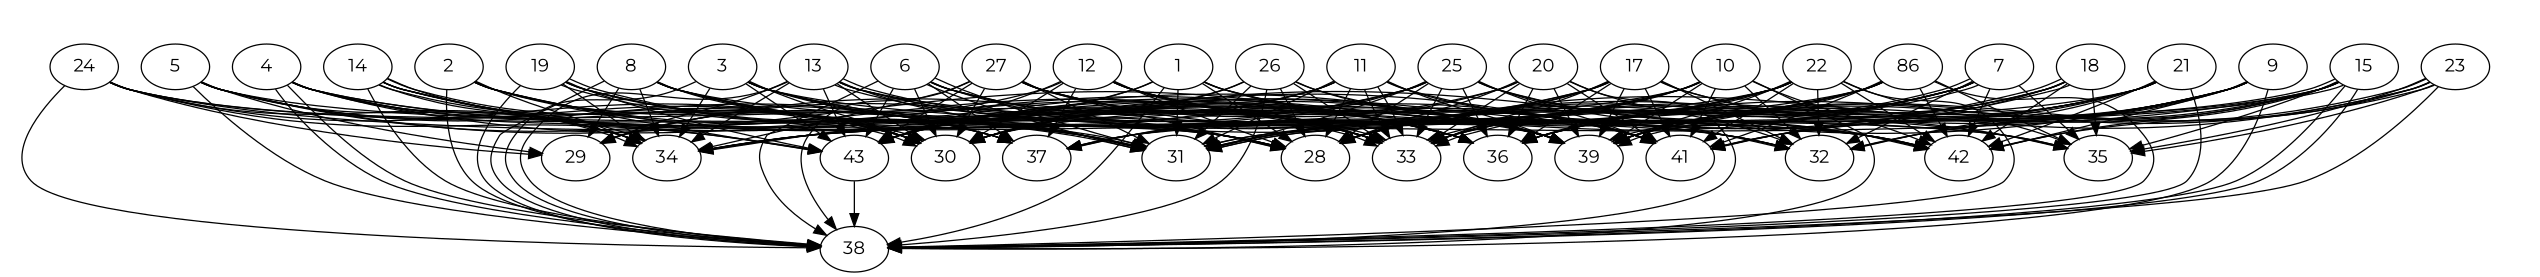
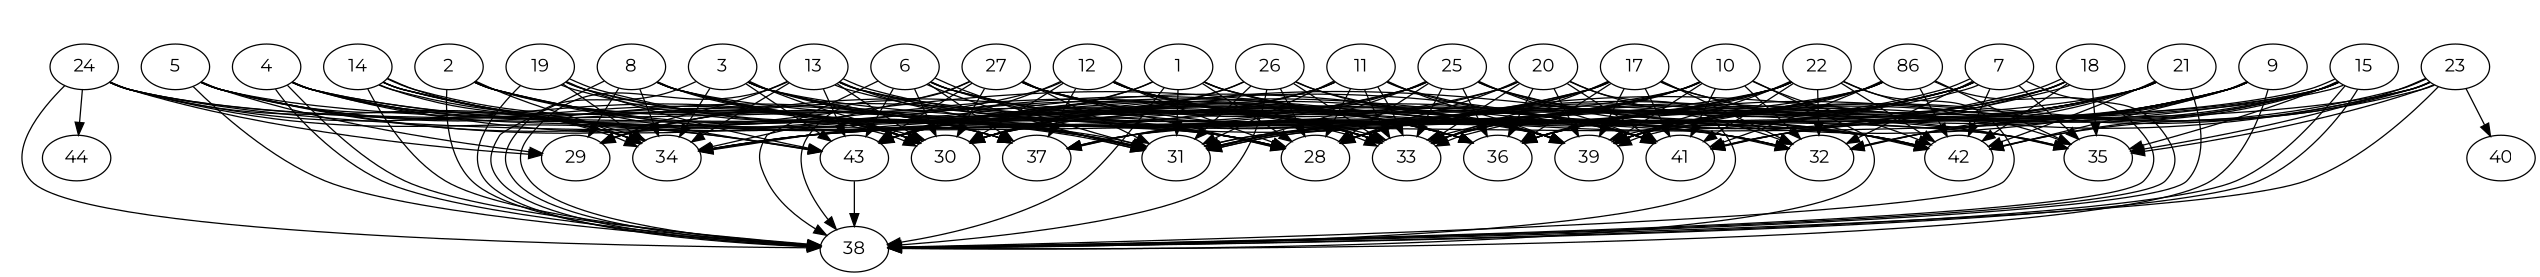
(1058, 113) -> none
none -> (1707, 113)
none -> (77, 158)
none -> (2501, 158)
none -> (1637, 229)
